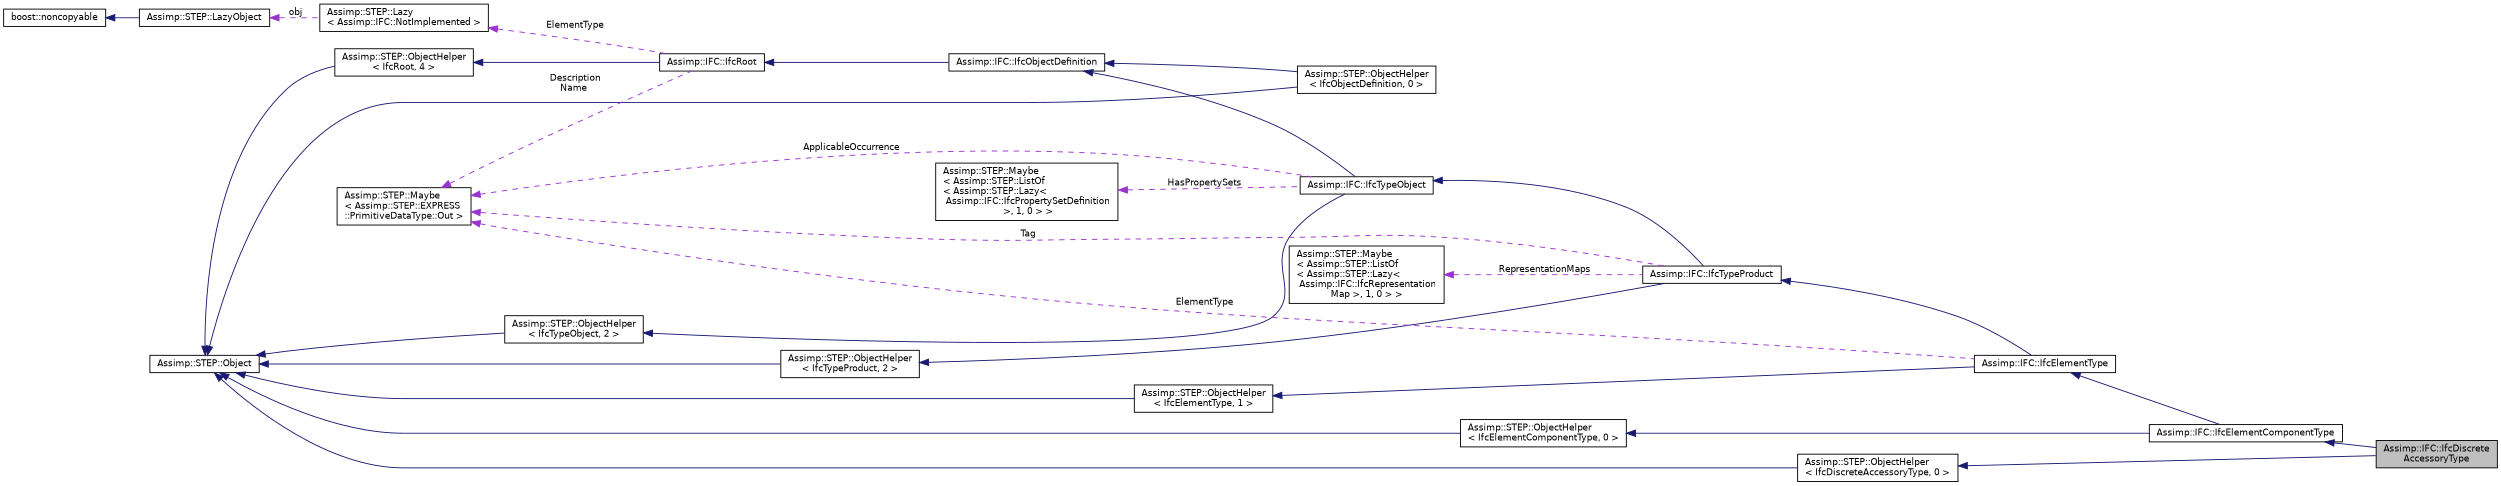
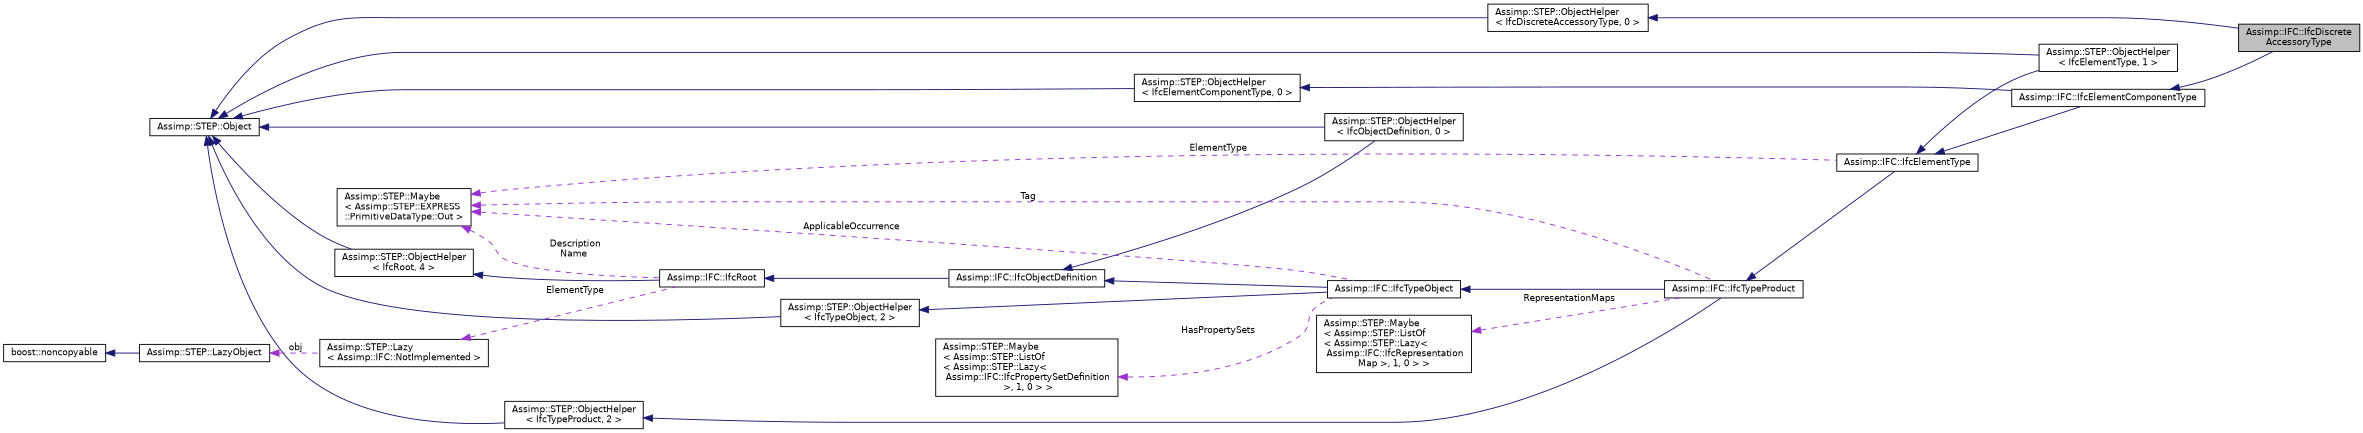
(1628, 381) -> (1977, 102)
